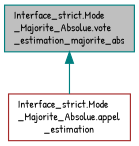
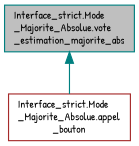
(69, 117) -> (69, 117)
